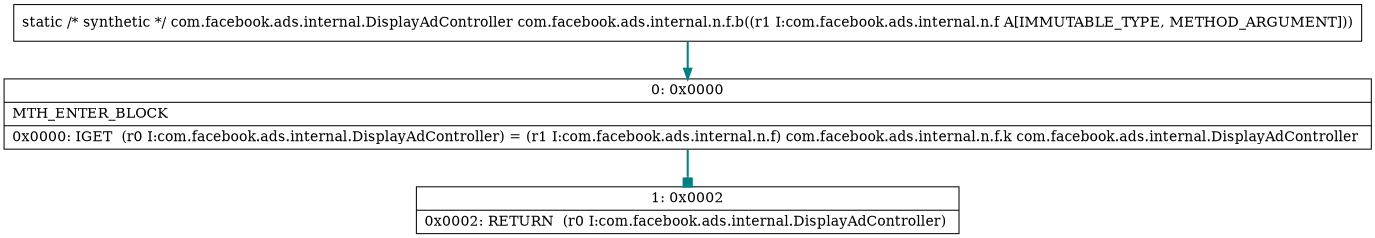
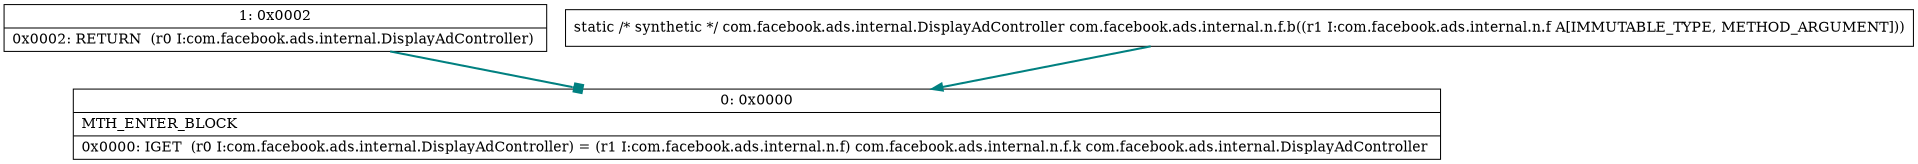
(688, 163) -> (481, 69)
